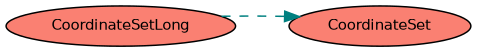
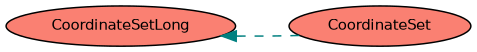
(253, 16) -> (268, 36)
